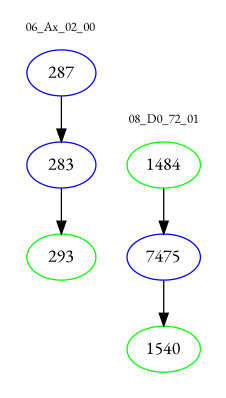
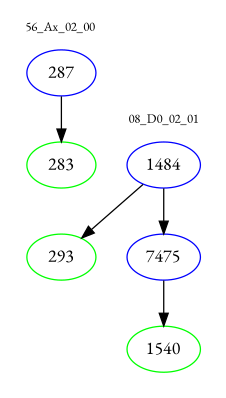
(61, 28) -> (61, 28)
(164, 120) -> (164, 120)
(61, 165) -> (61, 165)
(164, 165) -> (164, 165)
(61, 205) -> (125, 200)
